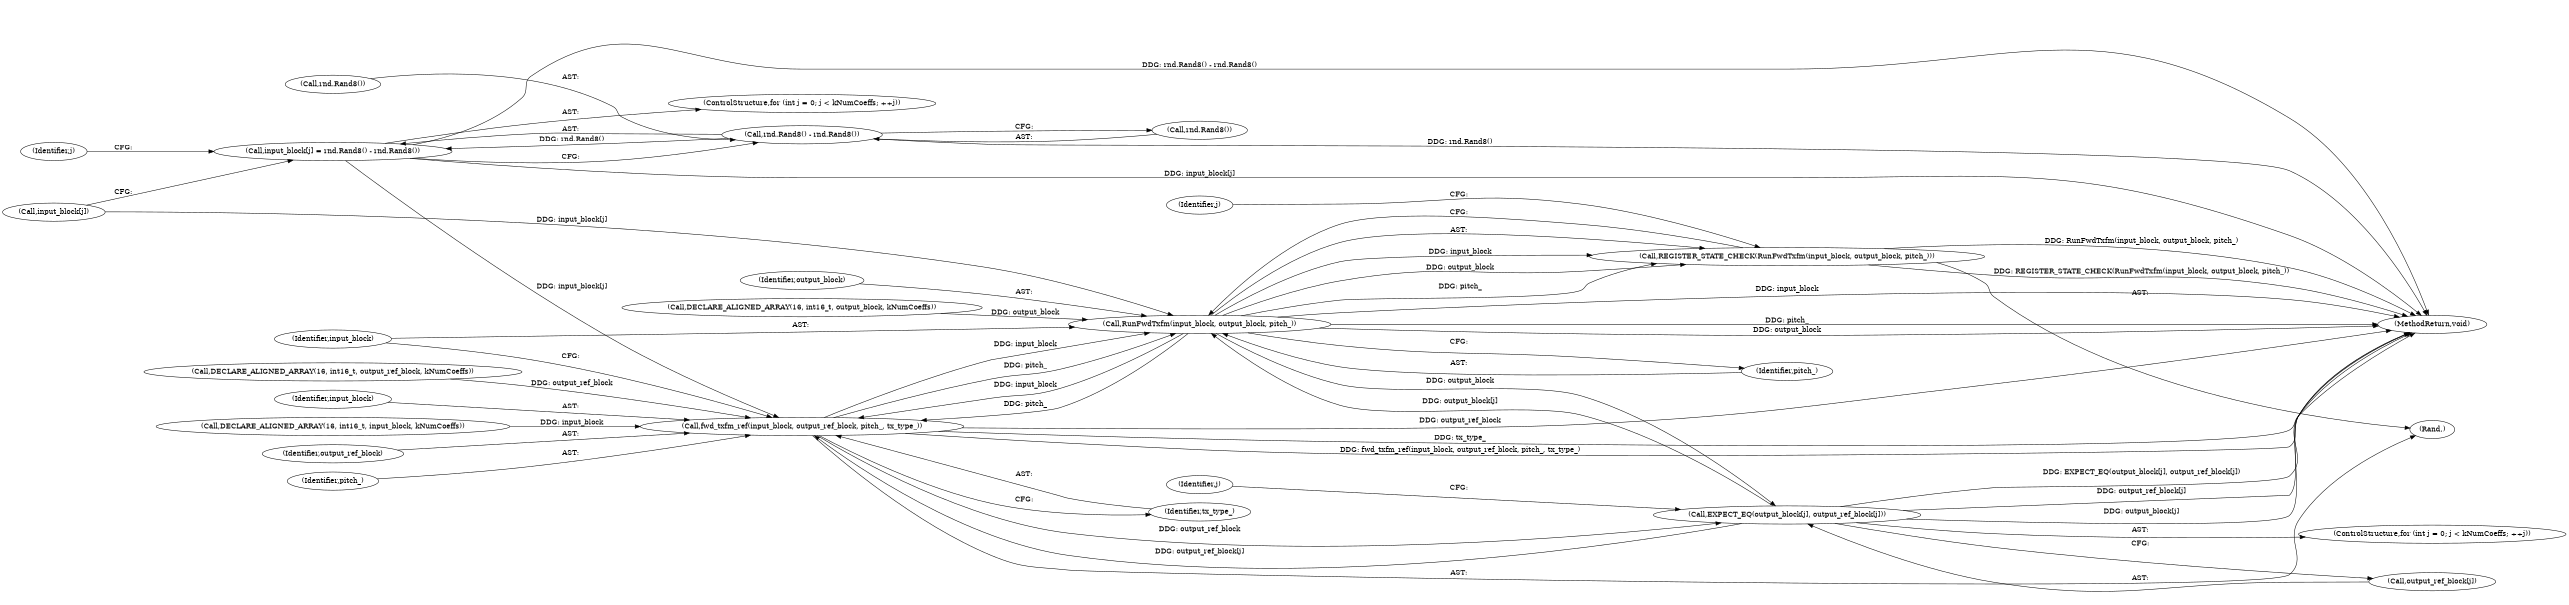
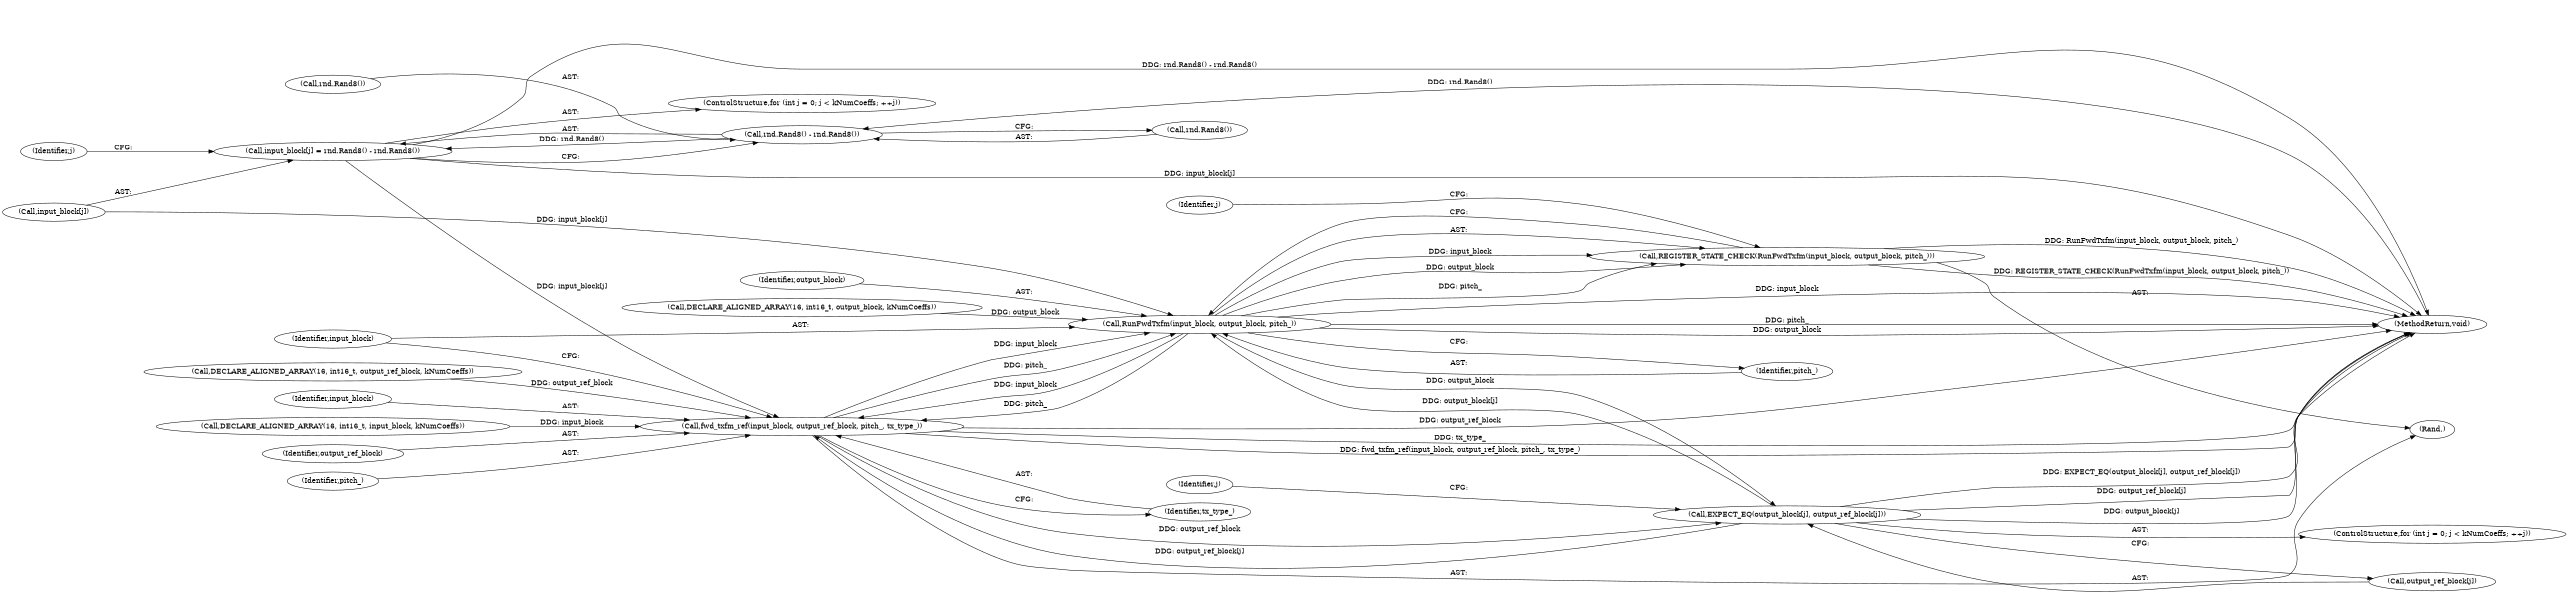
(1681, 148) -> (1689, 86)
(125, 192) -> (125, 192)
